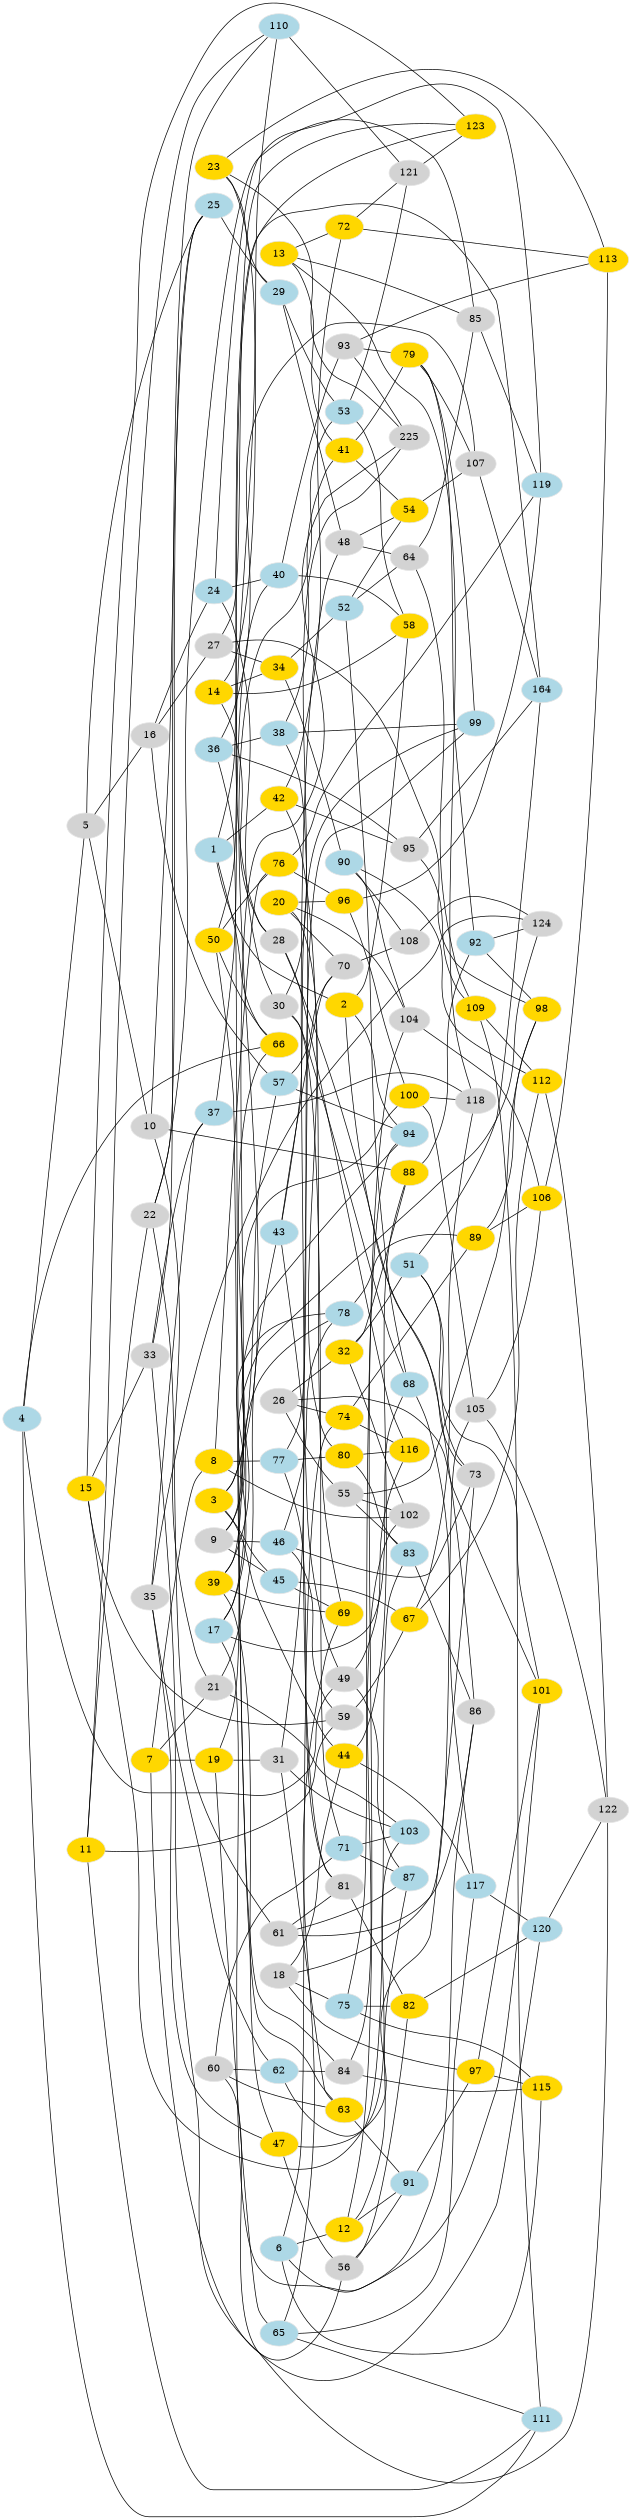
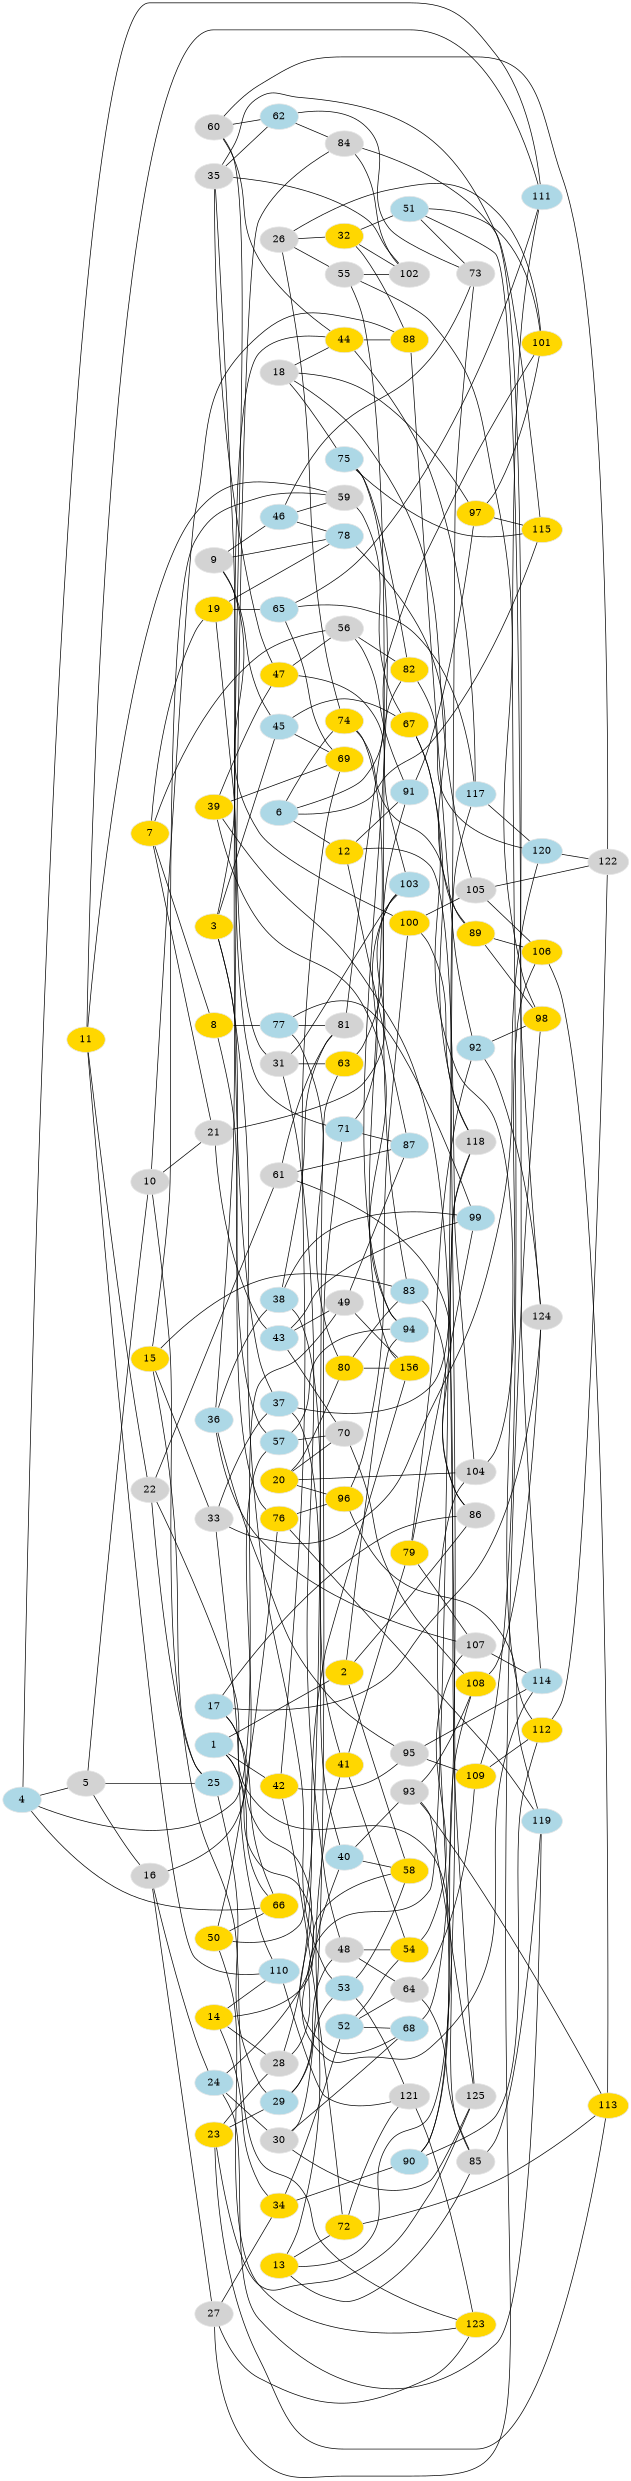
(382, 351) -> (448, 1743)
(409, 437) -> (476, 2096)
(542, 690) -> (542, 1681)
(409, 942) -> (476, 1684)
(409, 1450) -> (409, 1368)
(289, 1501) -> (329, 199)
(276, 2096) -> (251, 243)
